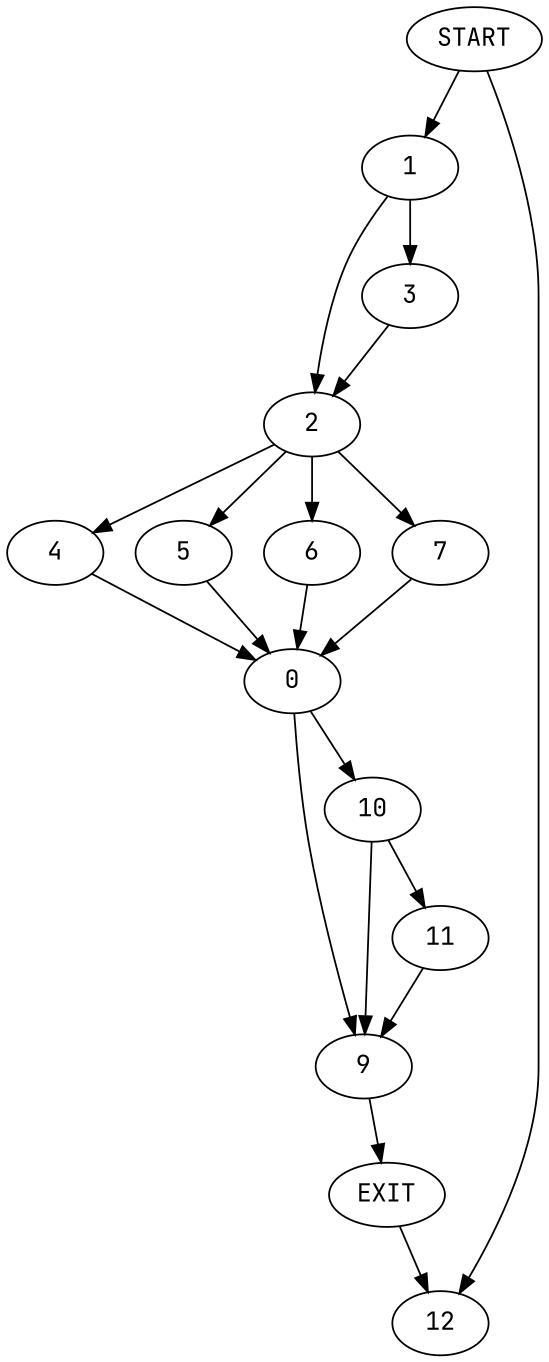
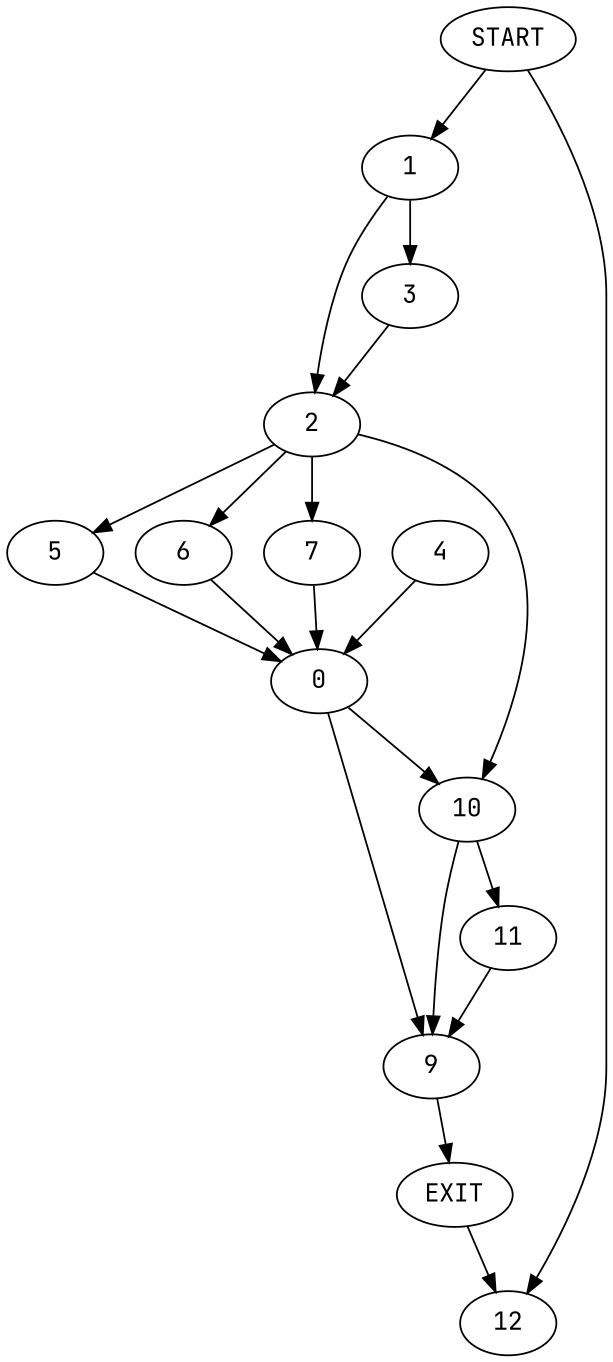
(192, 485) -> (520, 556)
